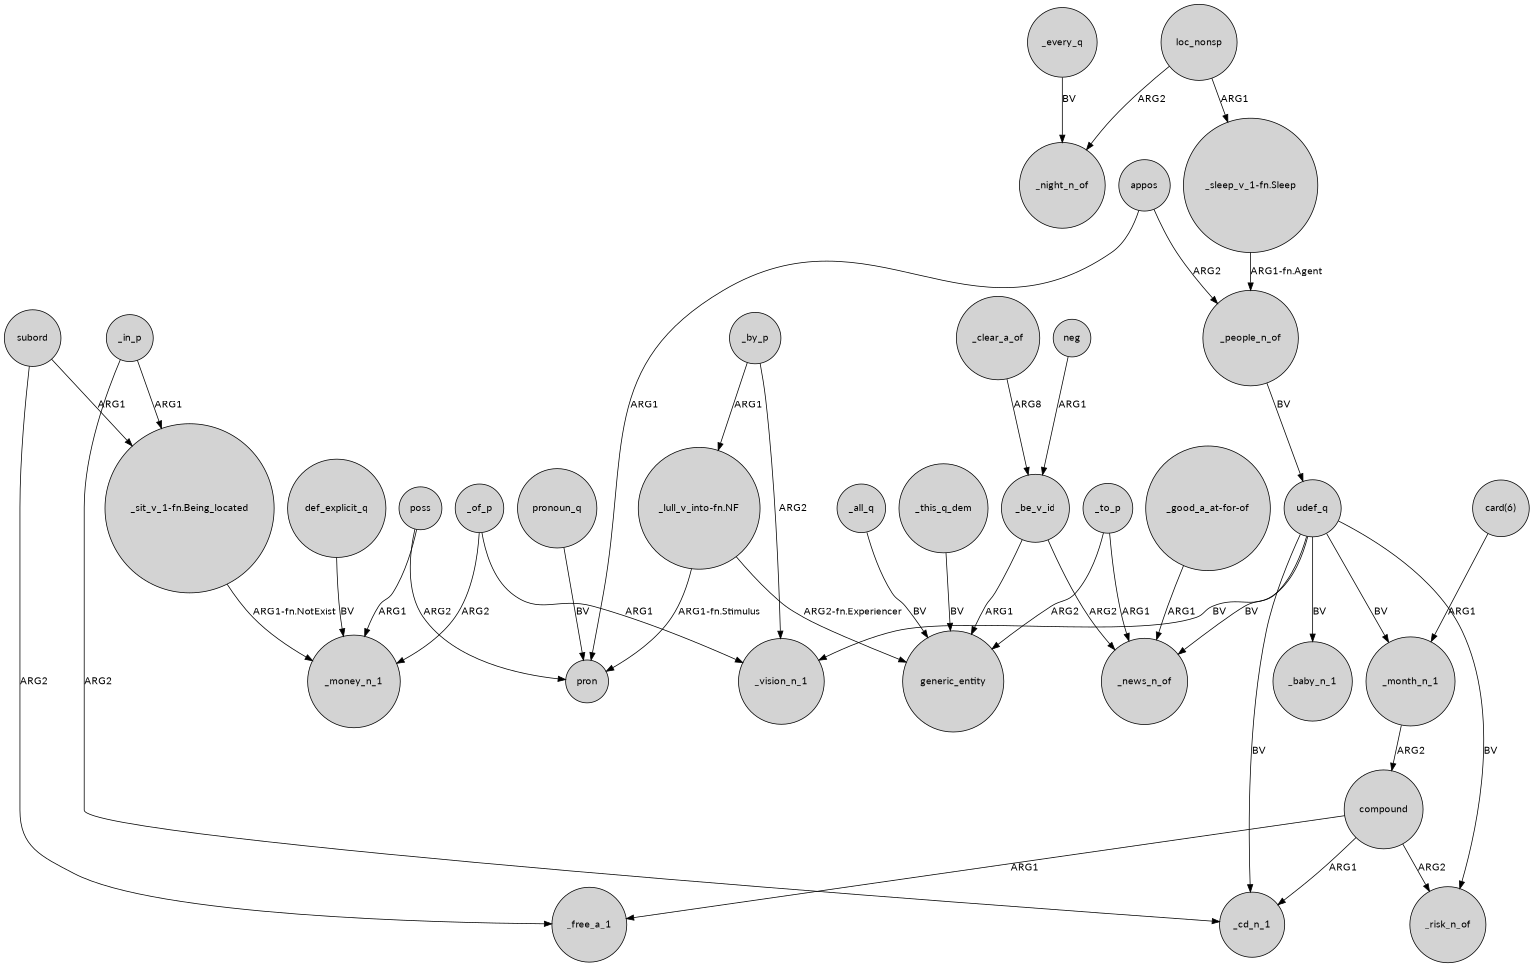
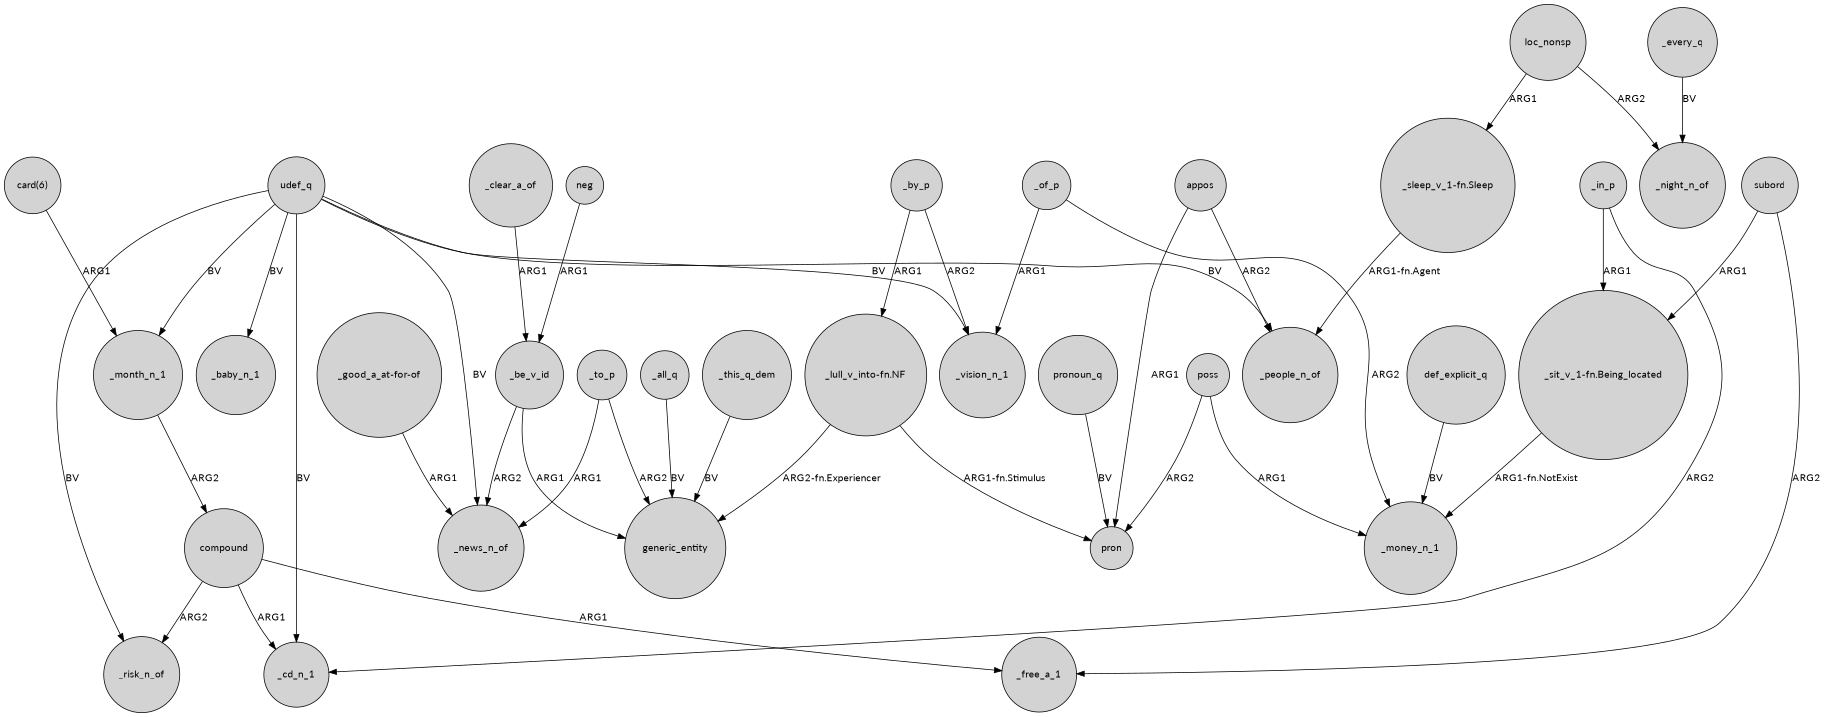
(1028, 405) -> (533, 271)
(1284, 429) -> (800, 265)
